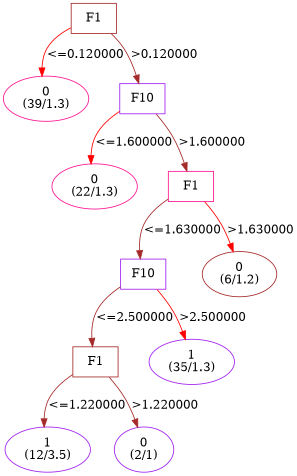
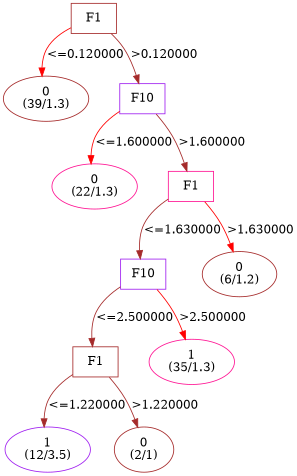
(46, 99) -> (46, 99)
(192, 362) -> (192, 362)
(144, 450) -> (144, 450)
